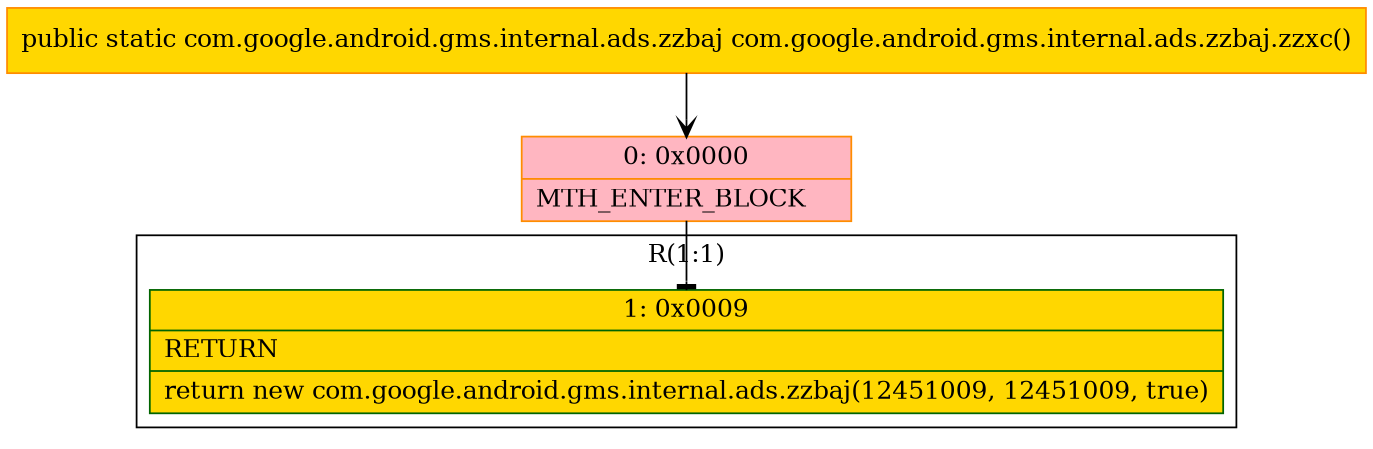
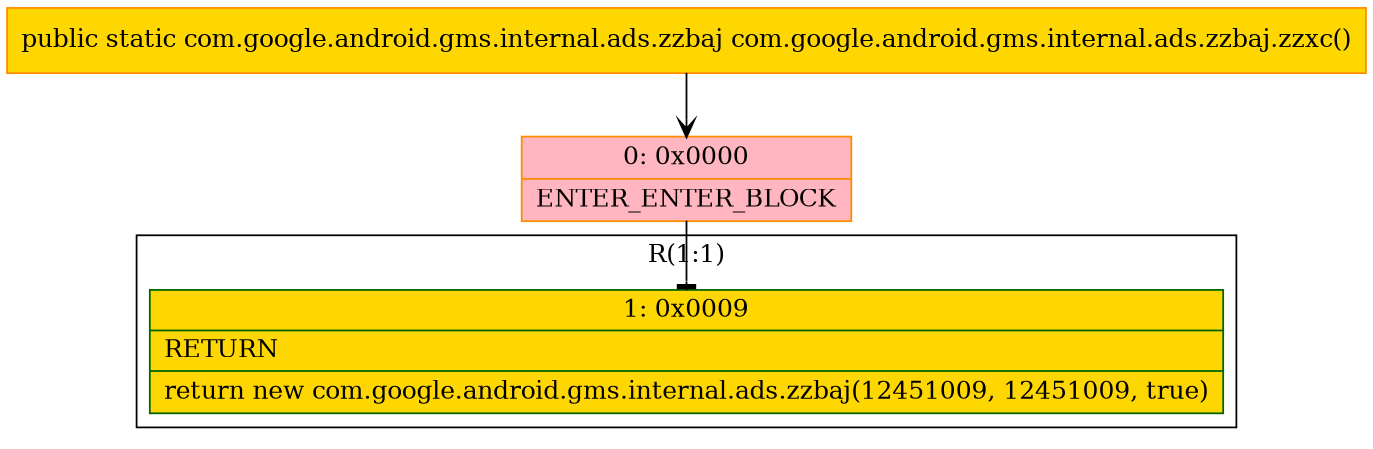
(672, 199) -> (686, 199)
